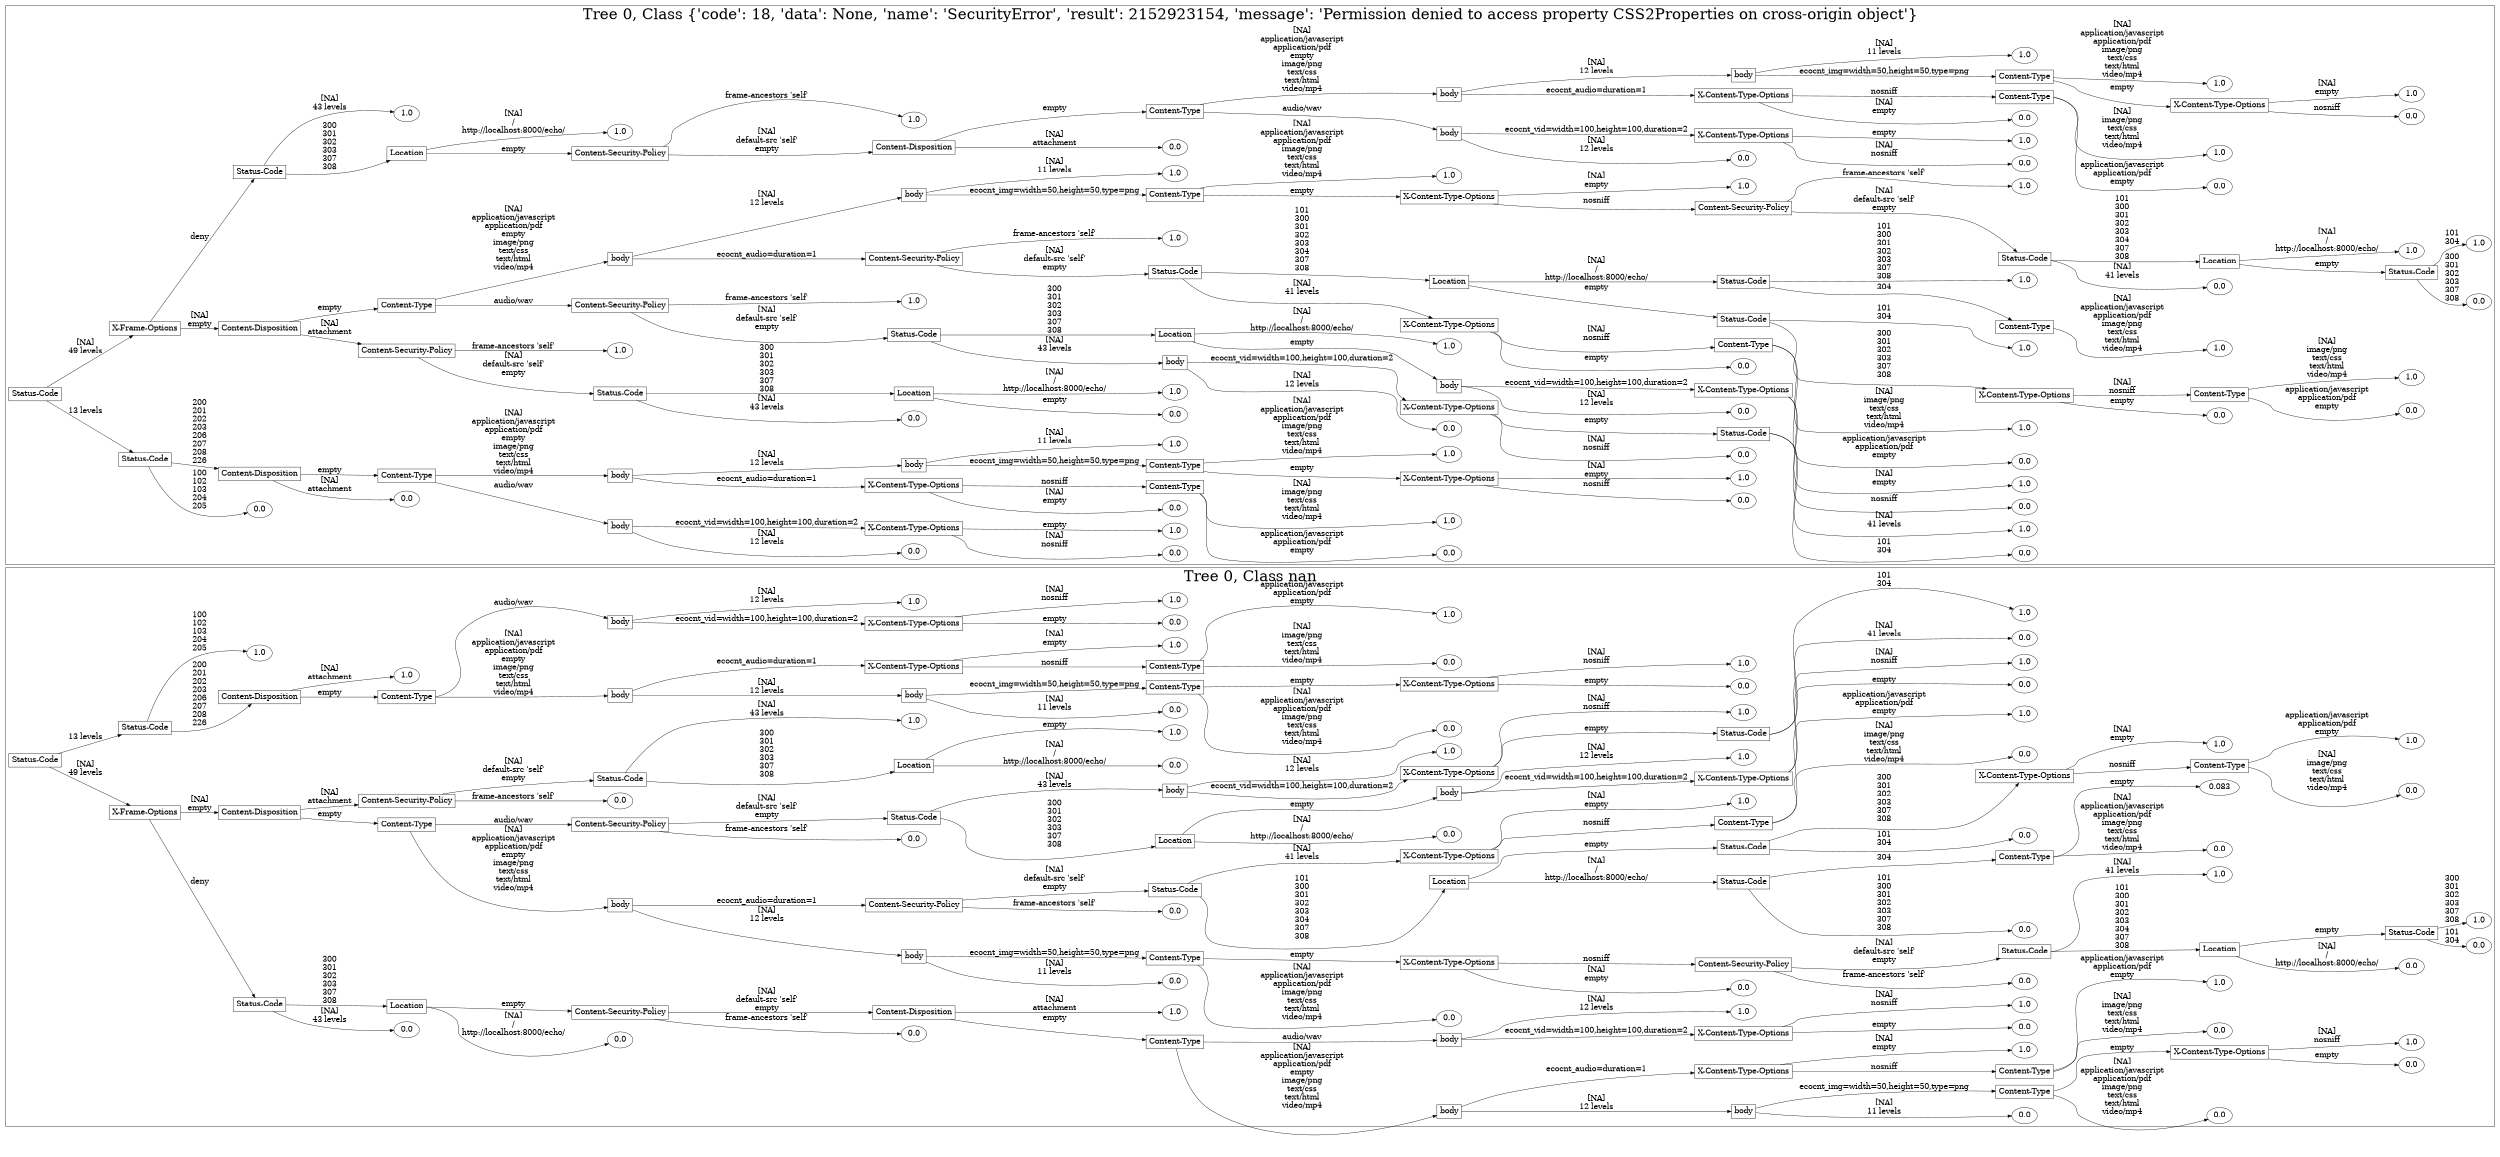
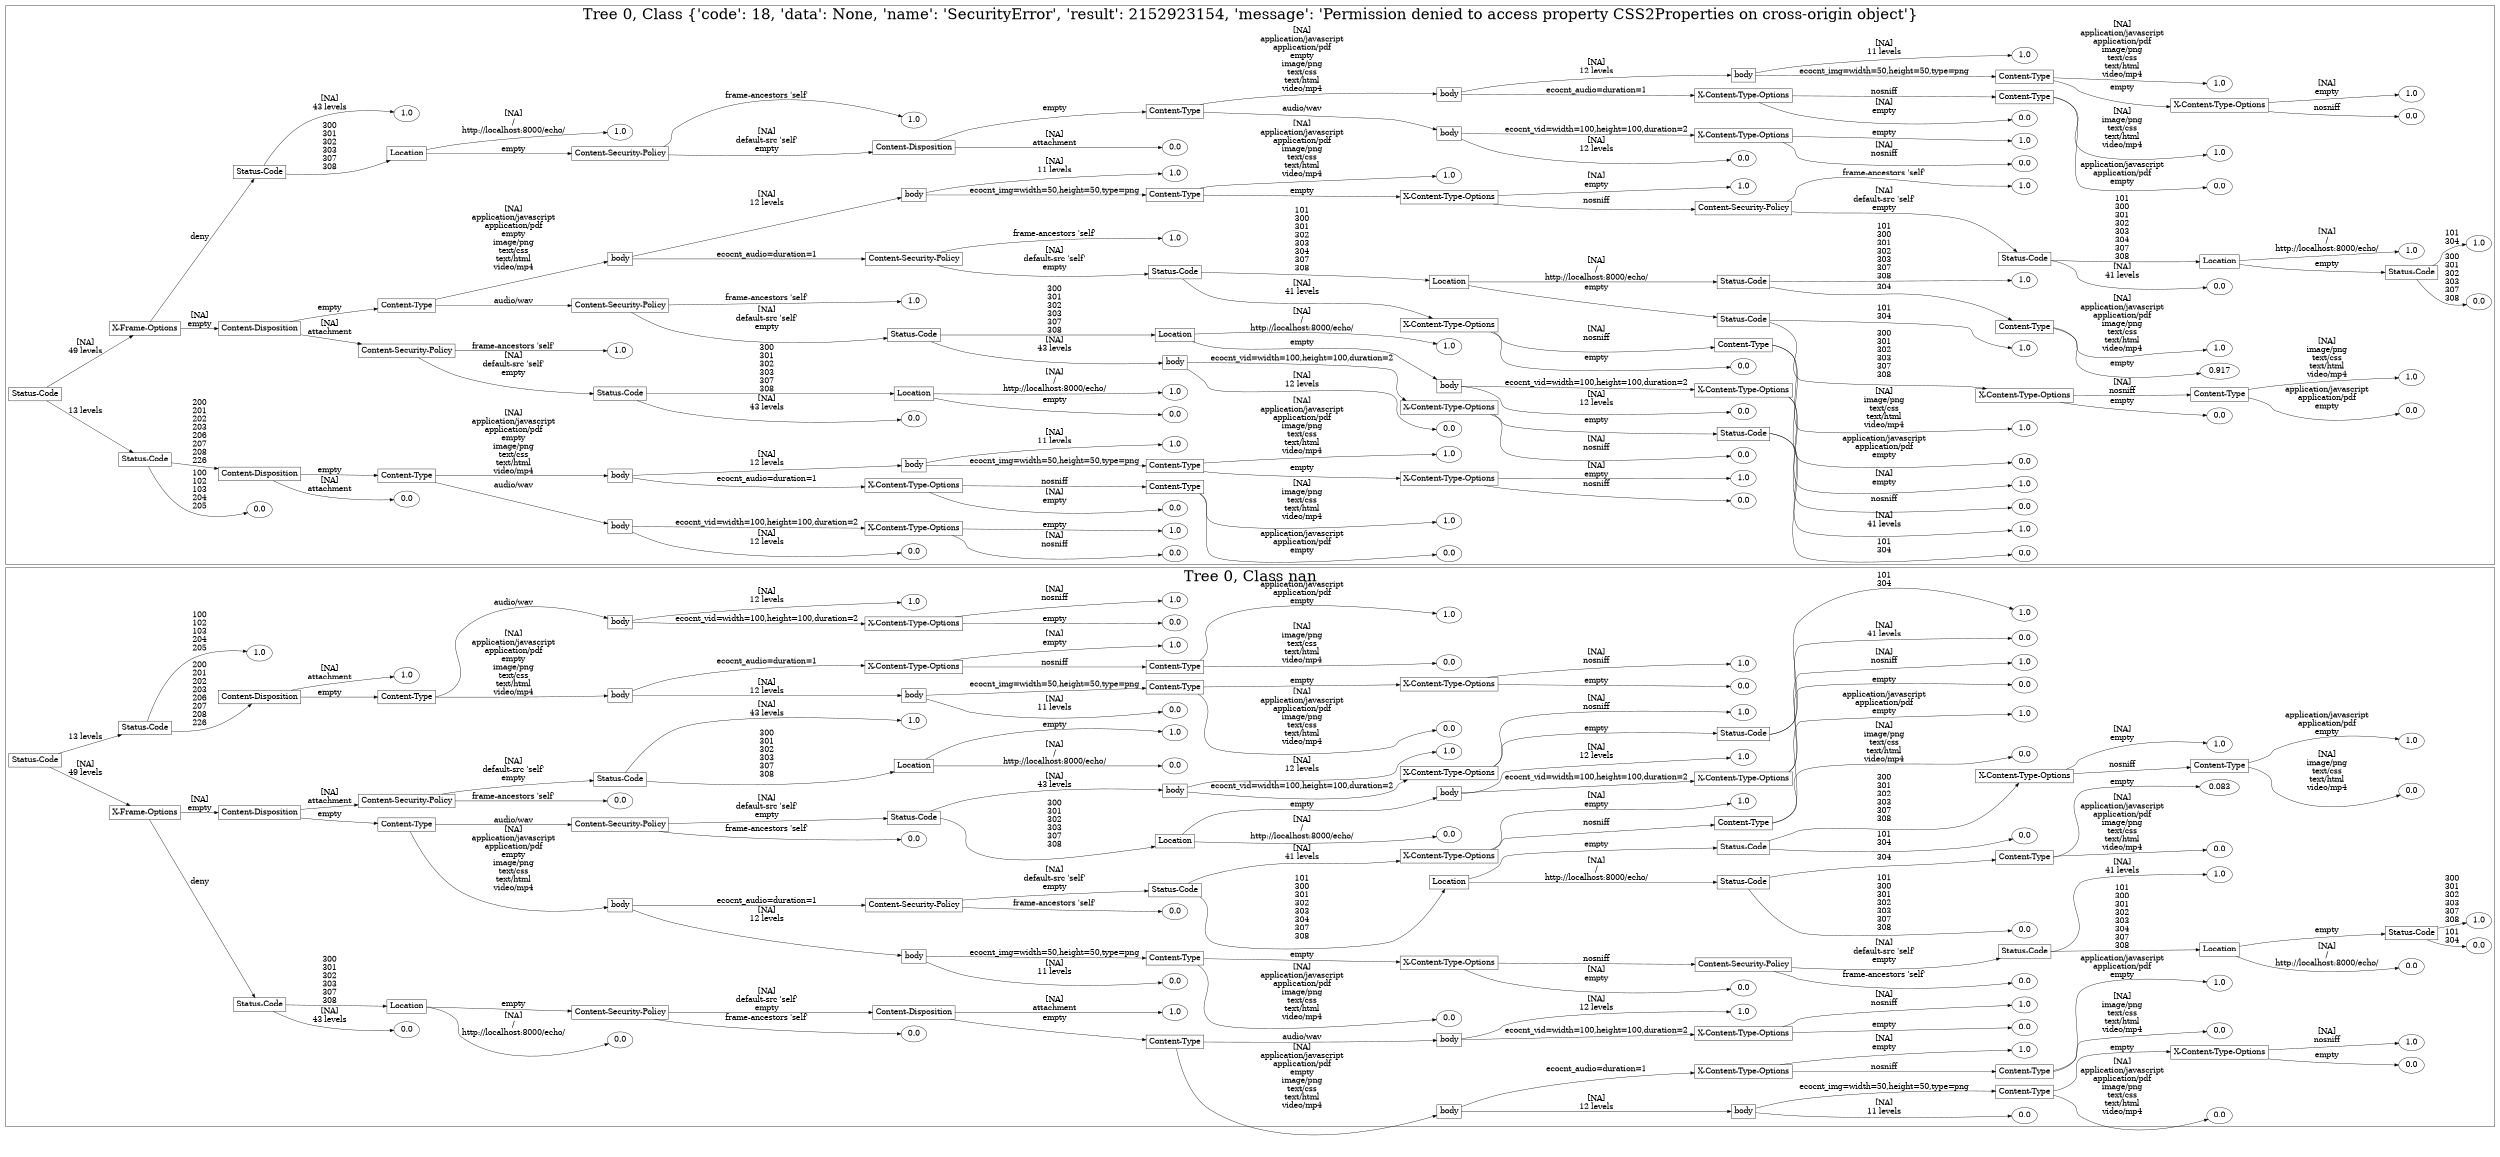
none -> (2220, 371)
